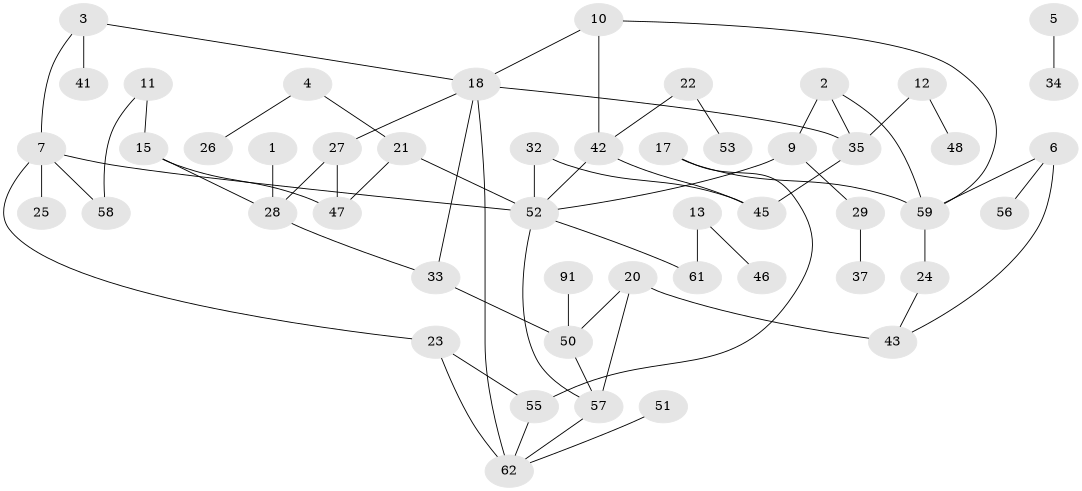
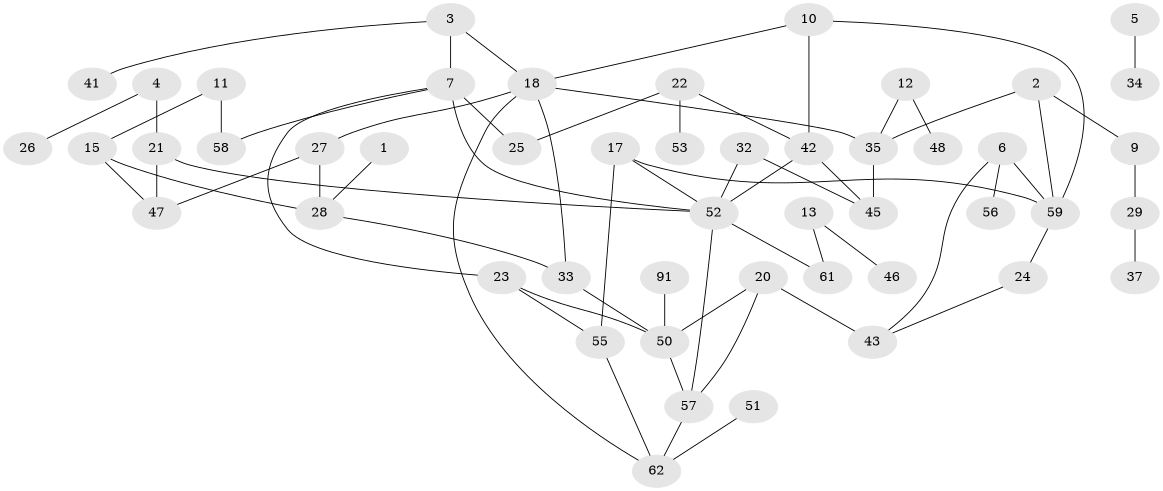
none -> (598, 116)
(667, 190) -> (665, 181)
(465, 410) -> (583, 310)
